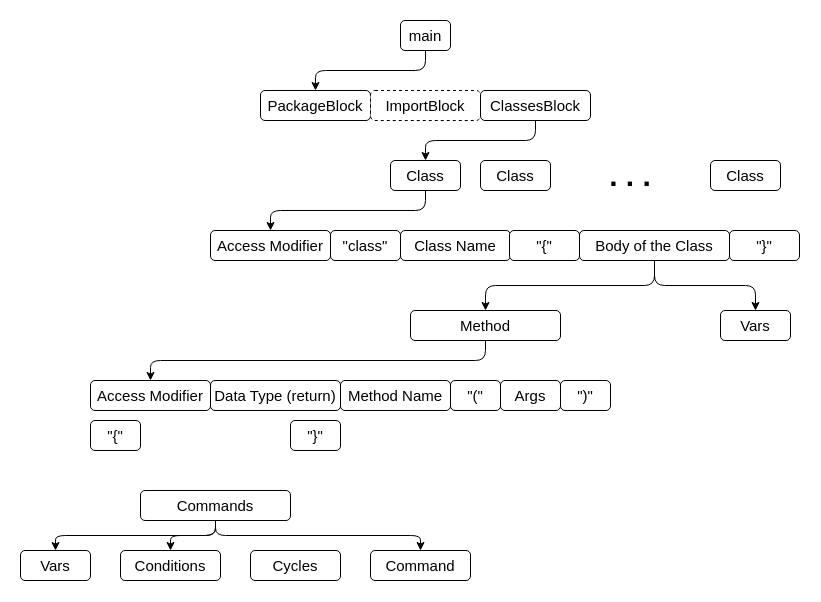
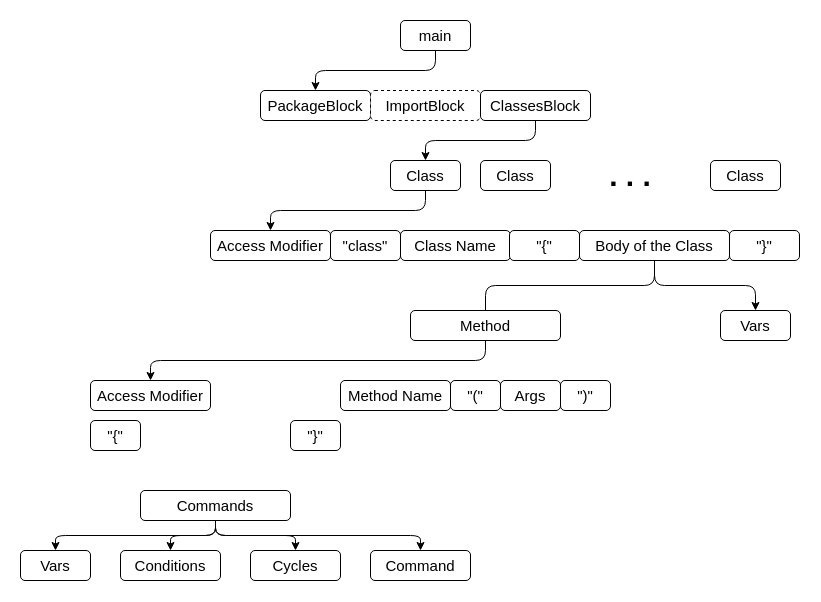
(426, 36) -> (436, 36)
(486, 302) -> (486, 304)
(276, 396) -> none
none -> (295, 539)
